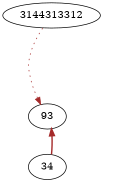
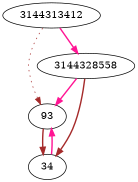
(52, 15) -> (52, 15)
none -> (86, 66)
none -> (43, 138)
(52, 145) -> (52, 145)
